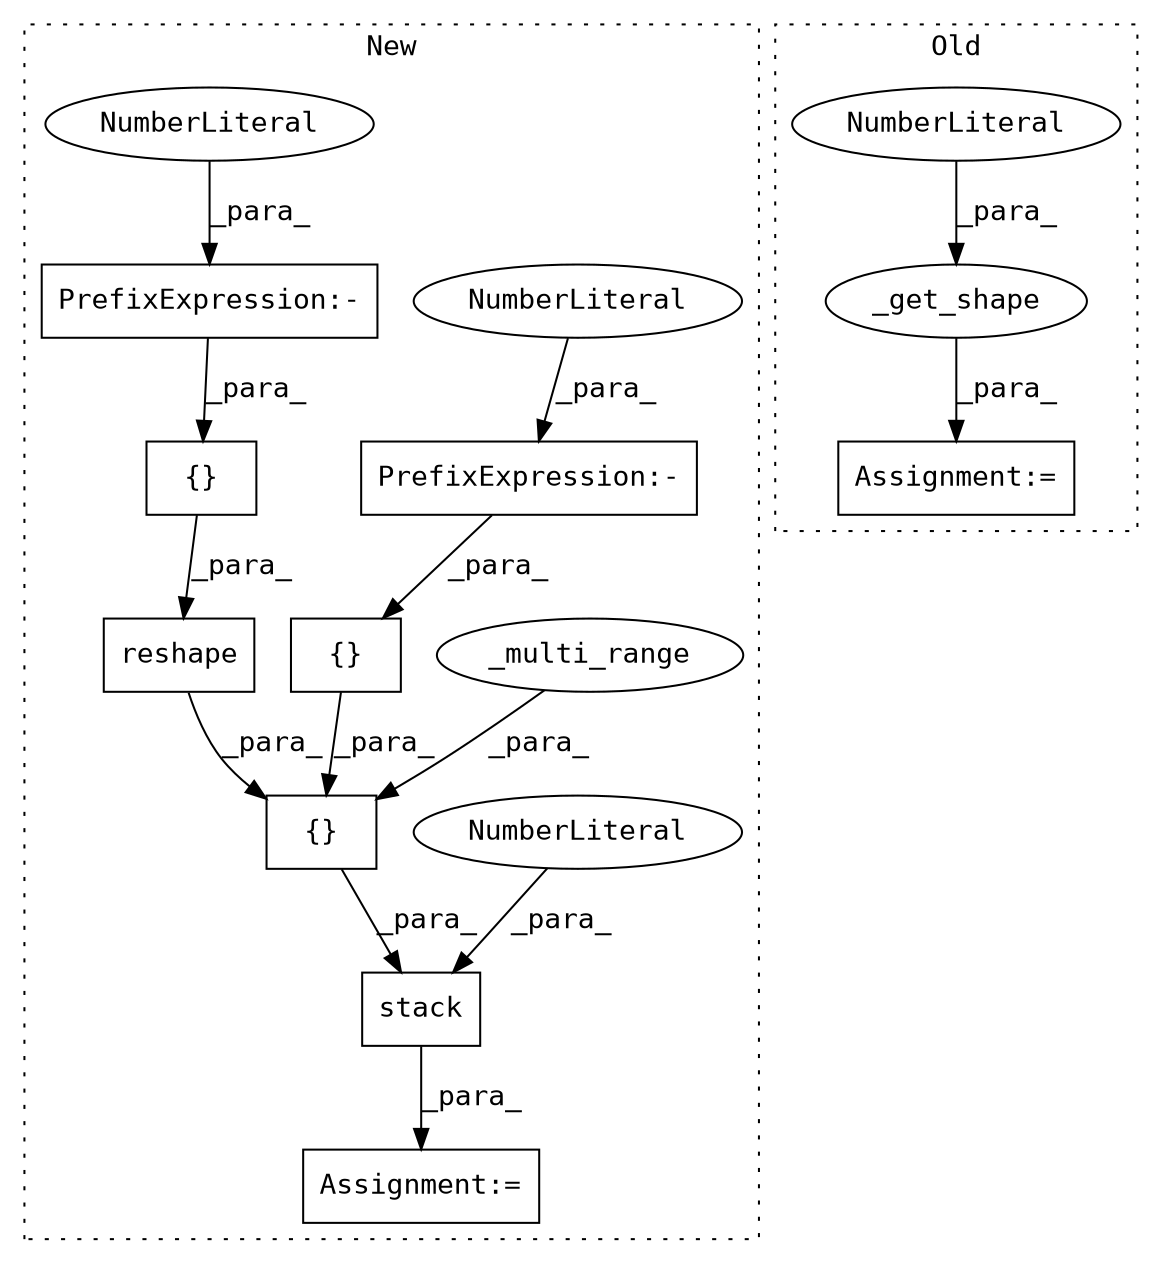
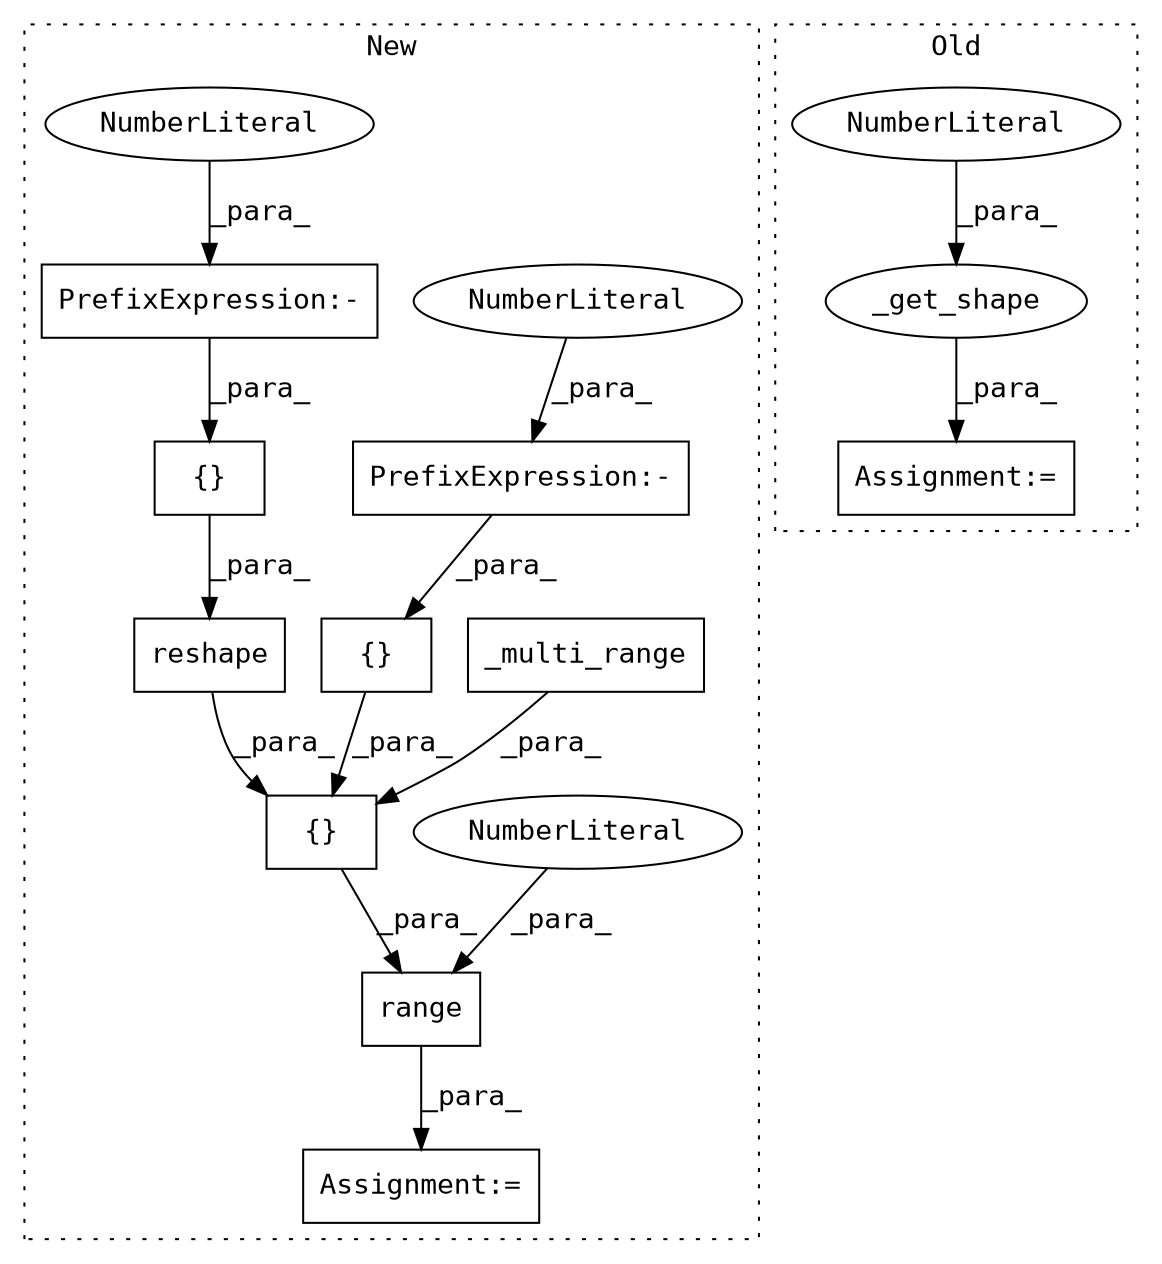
(590, 655) -> (586, 655)
(421, 1009) -> (421, 1009)
